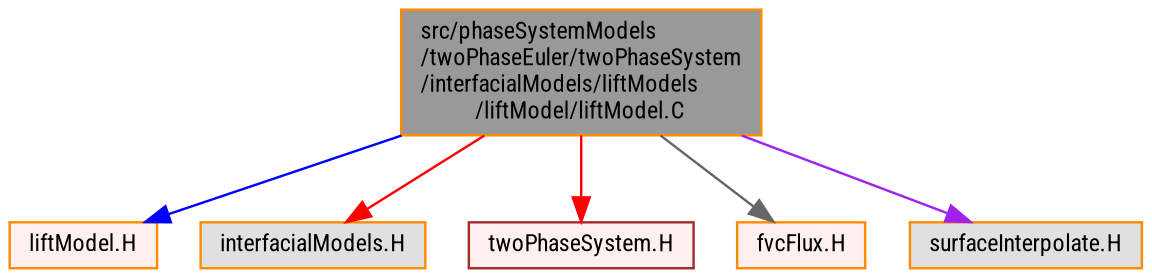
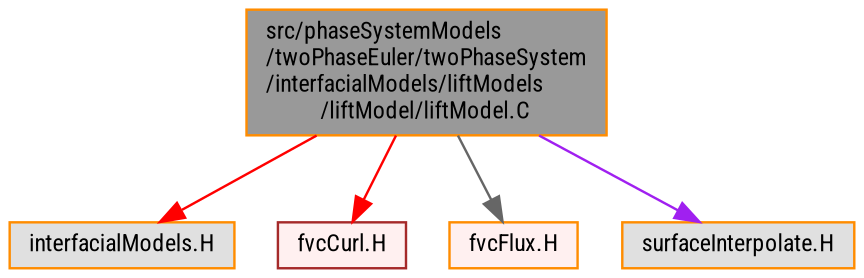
(83, 245) -> none
(581, 245) -> (342, 245)
